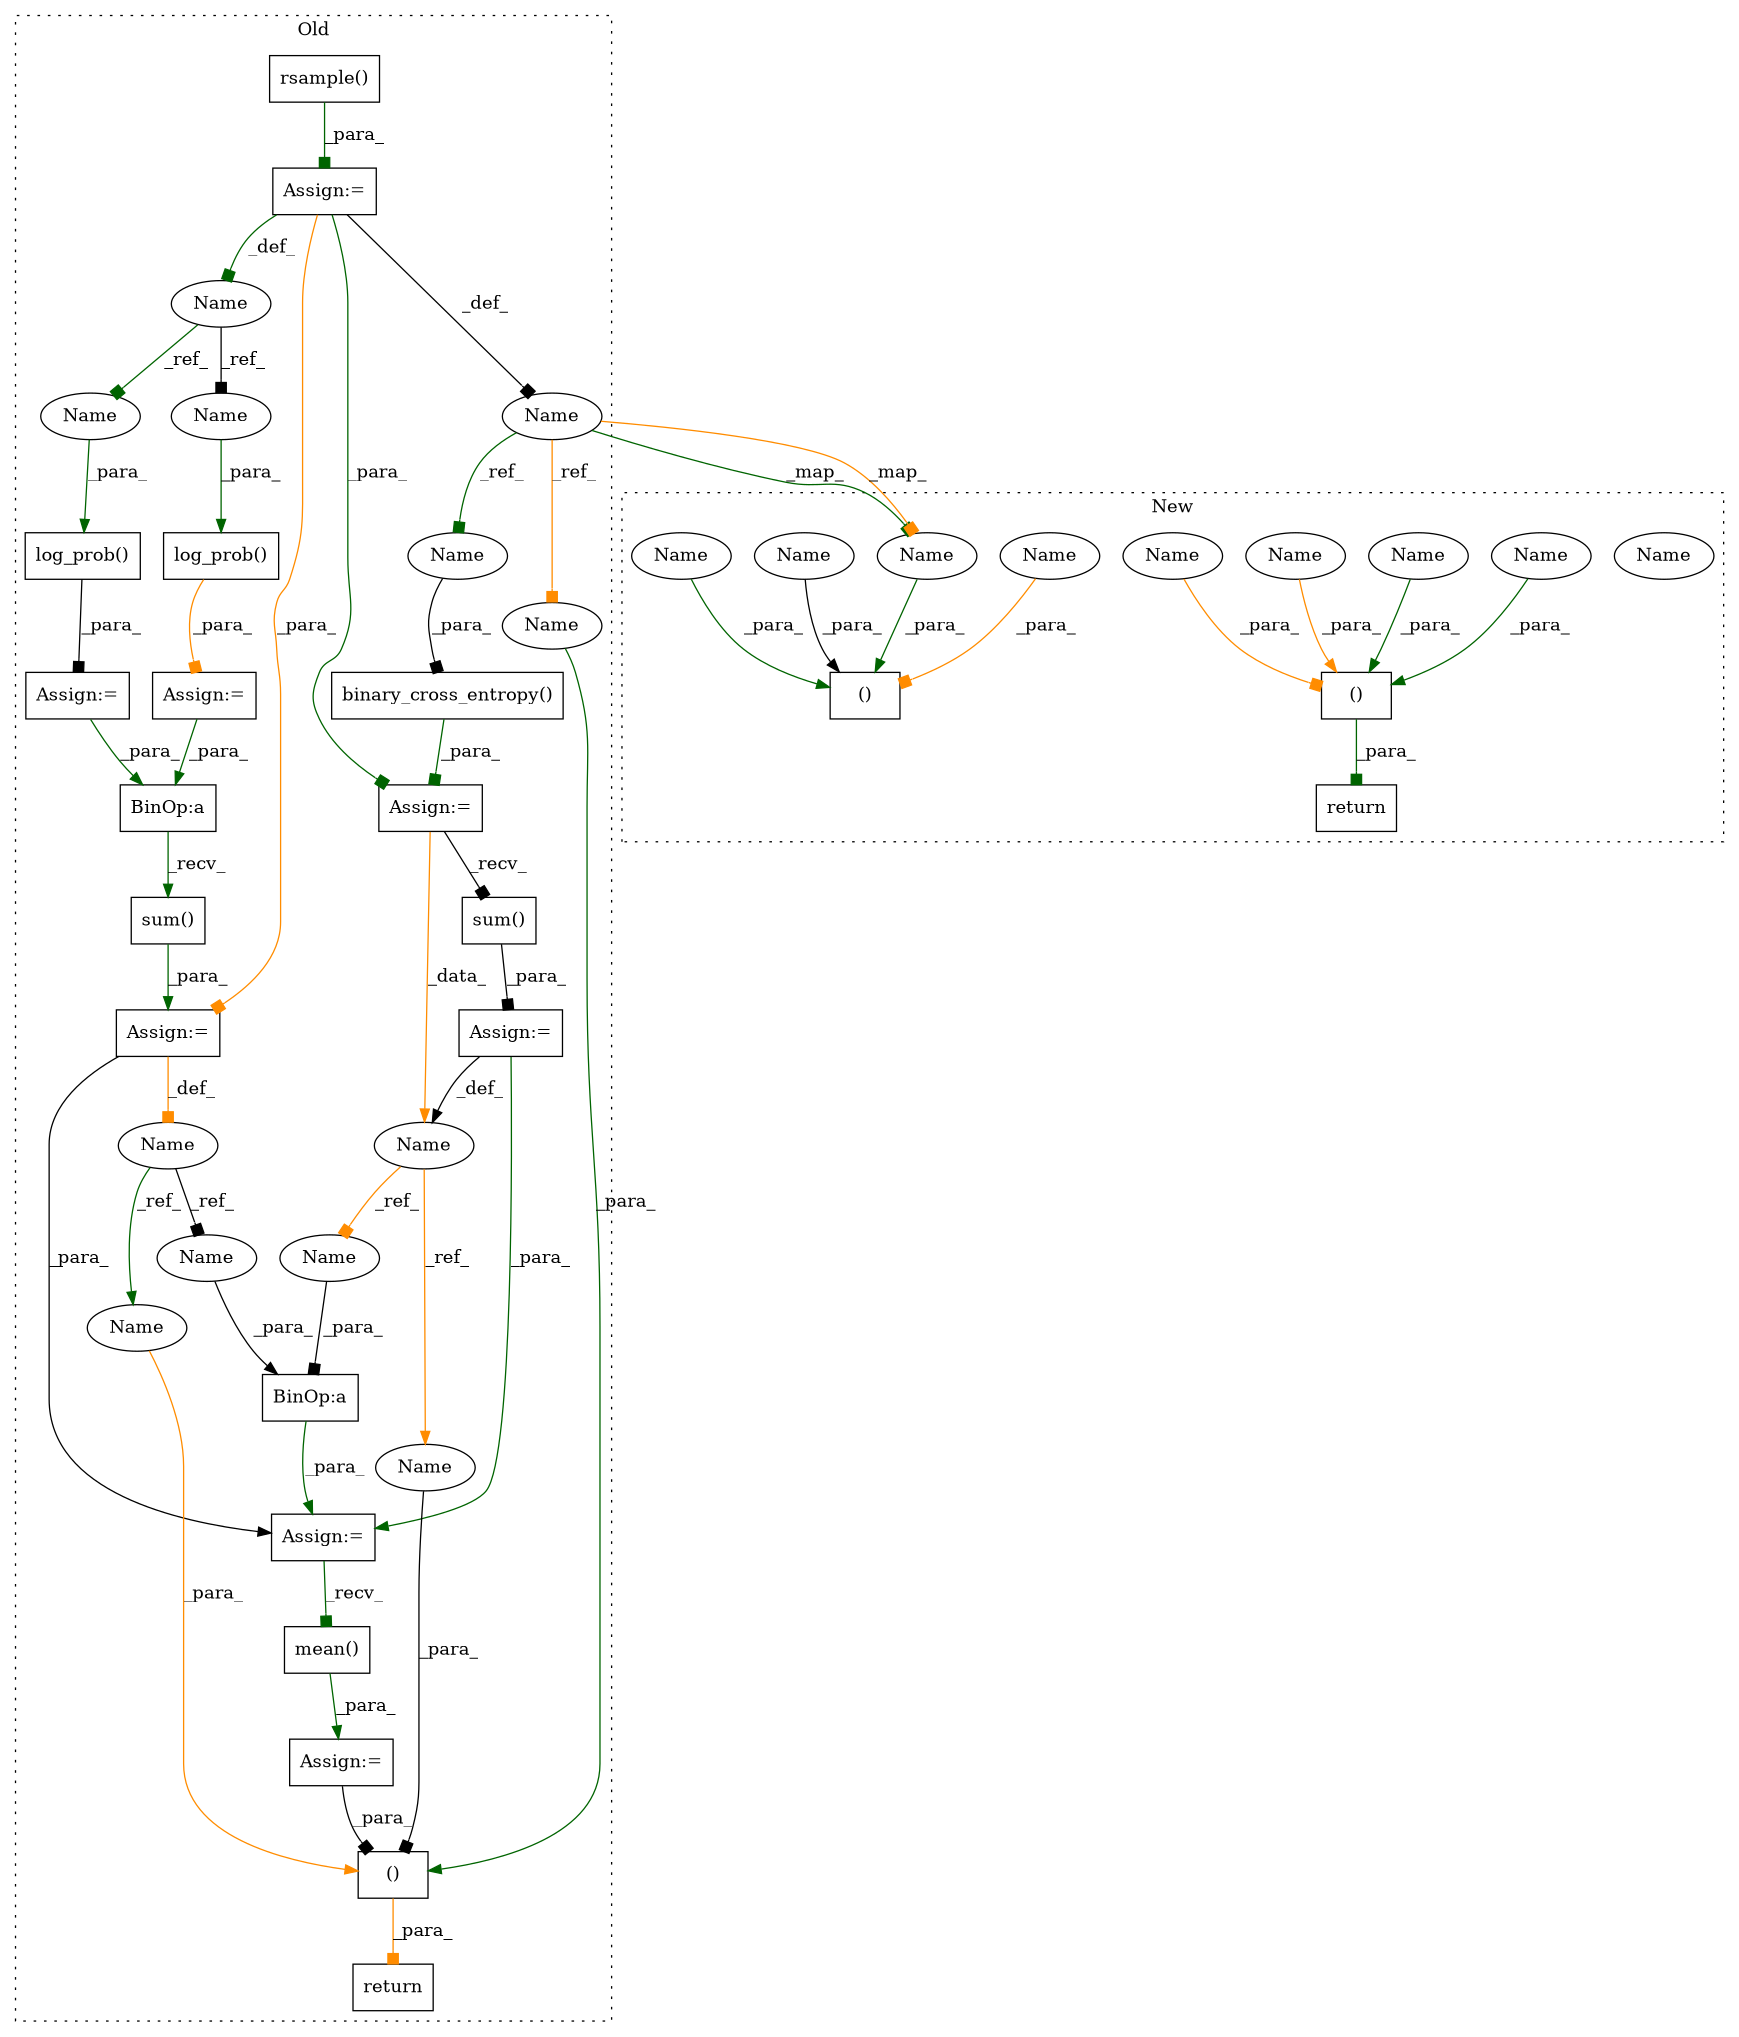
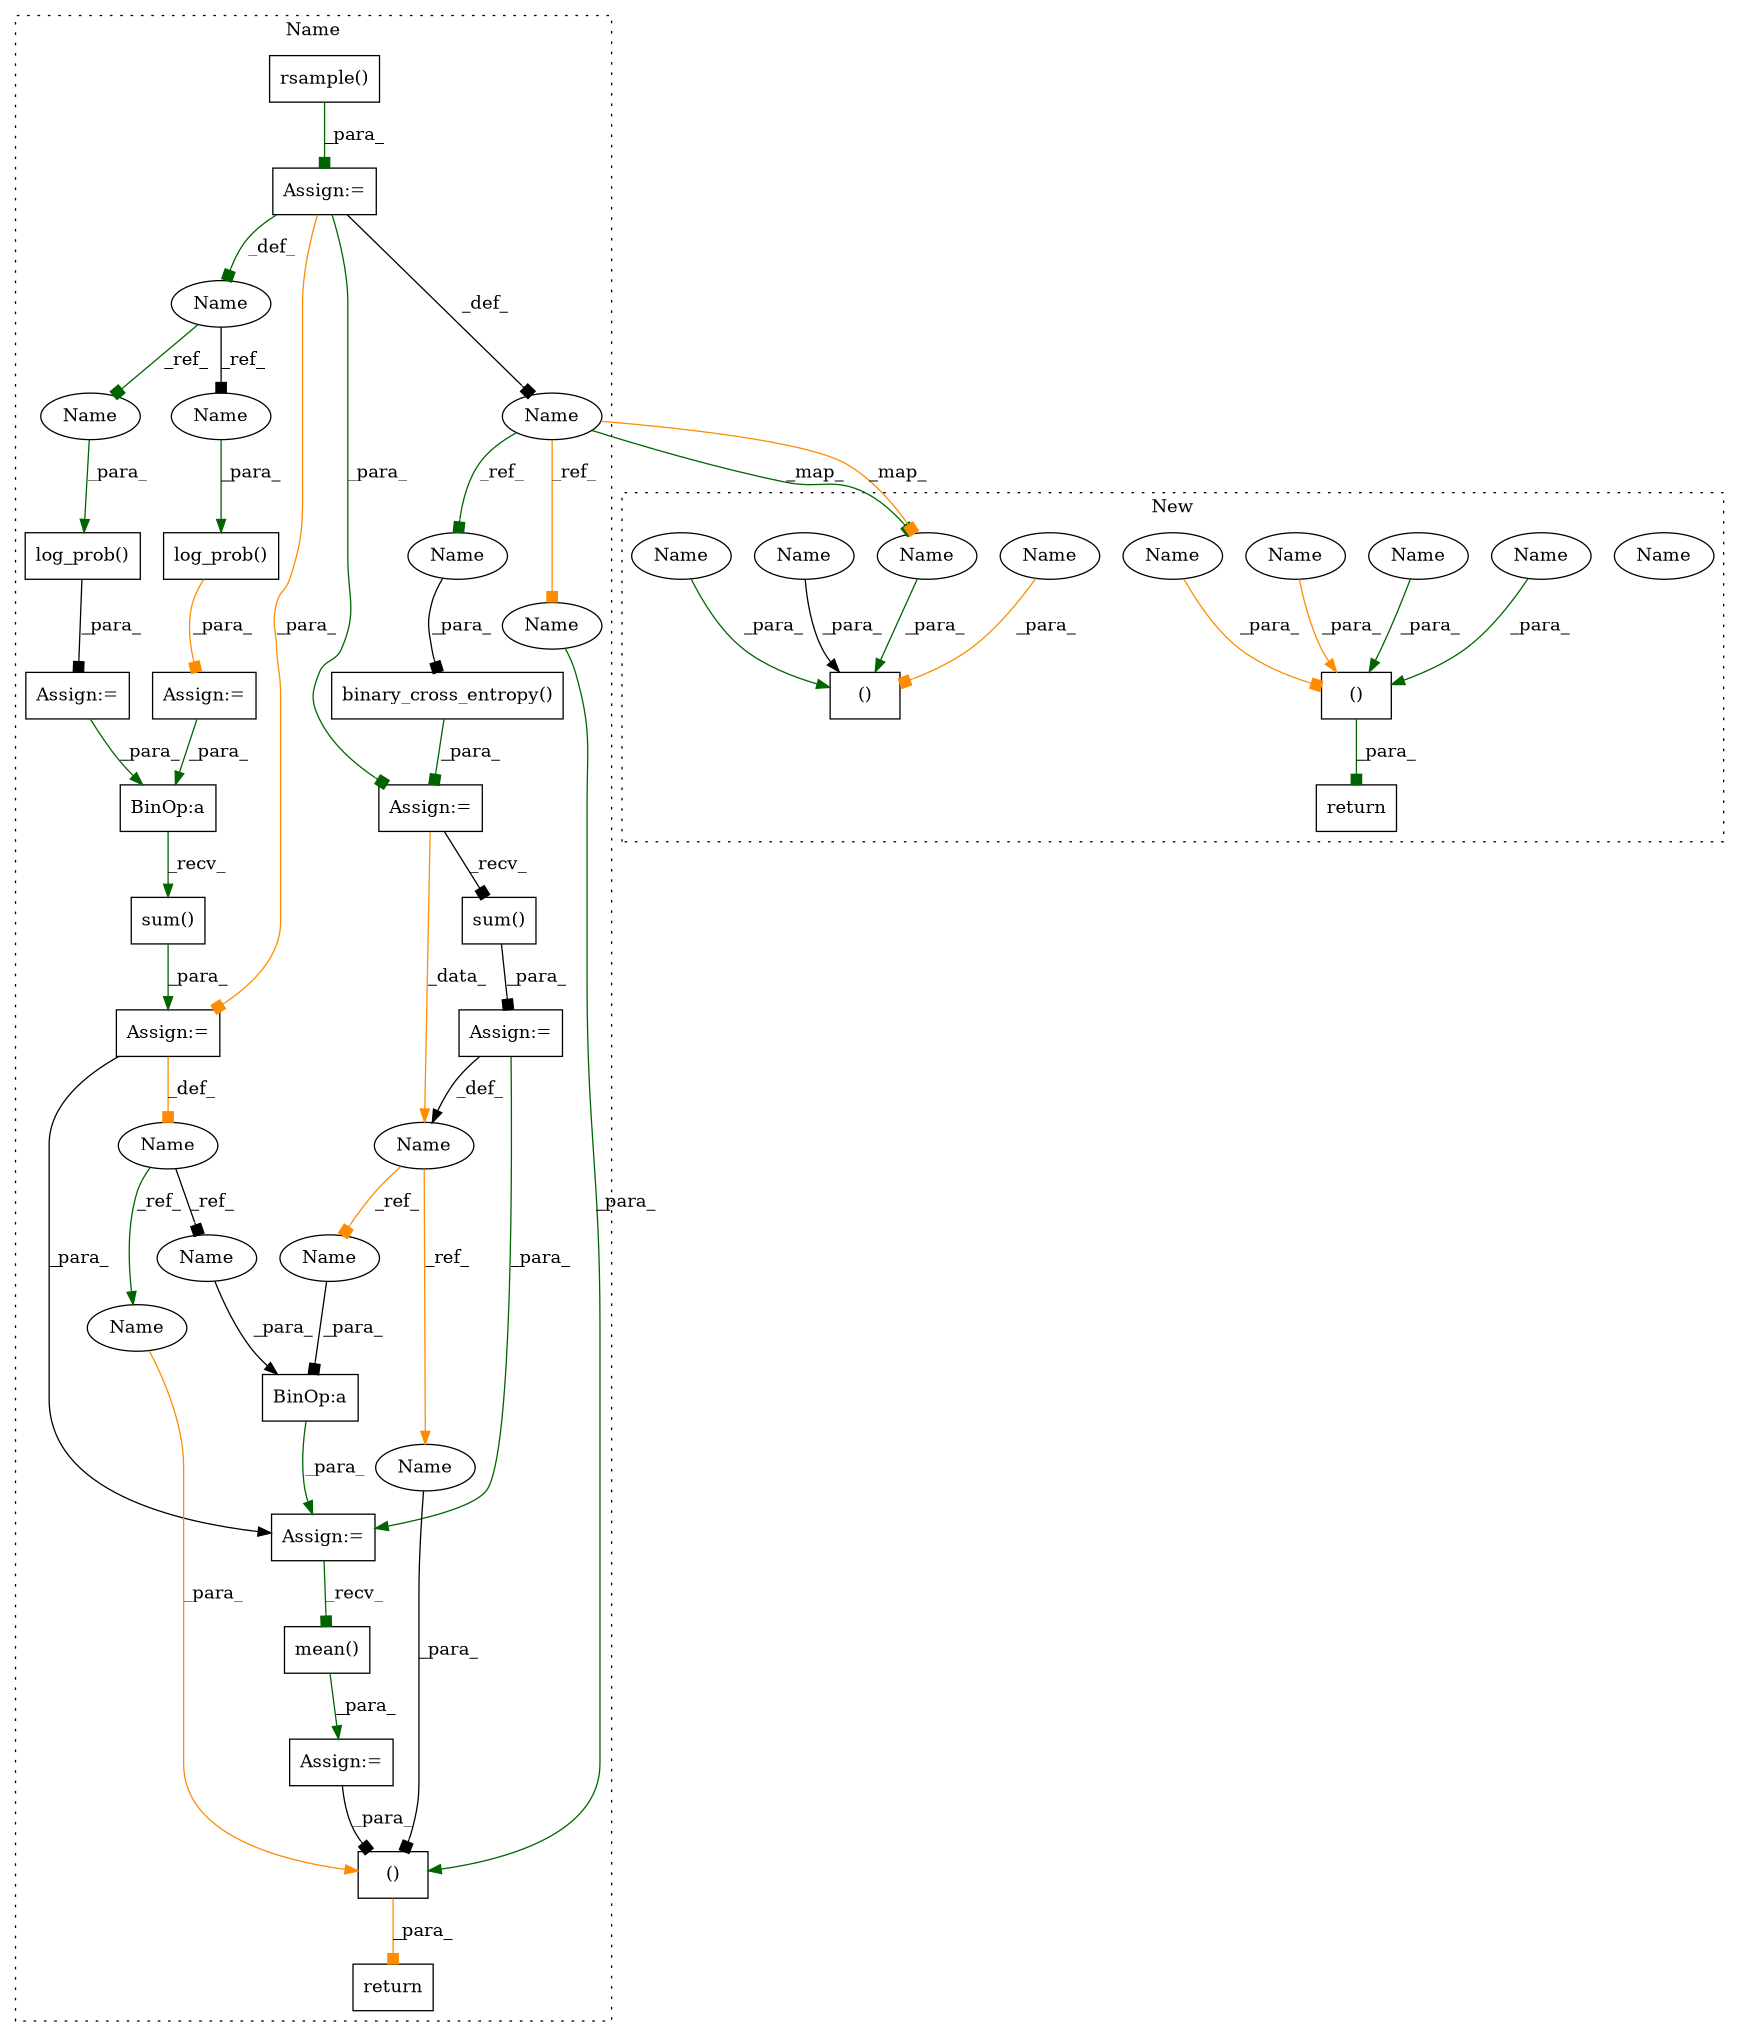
(314, 30) -> (314, 30)
